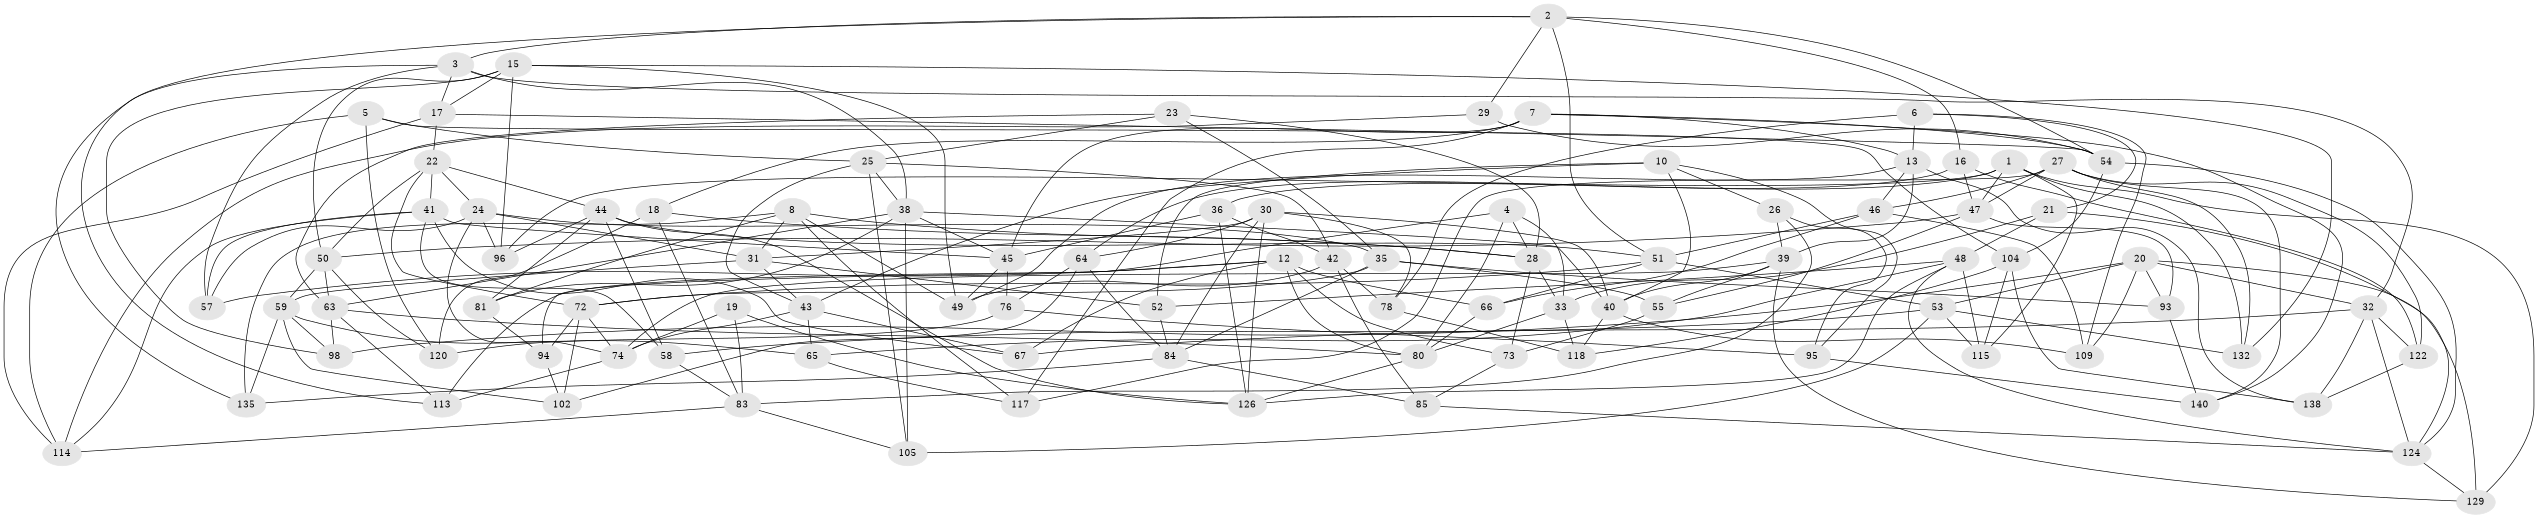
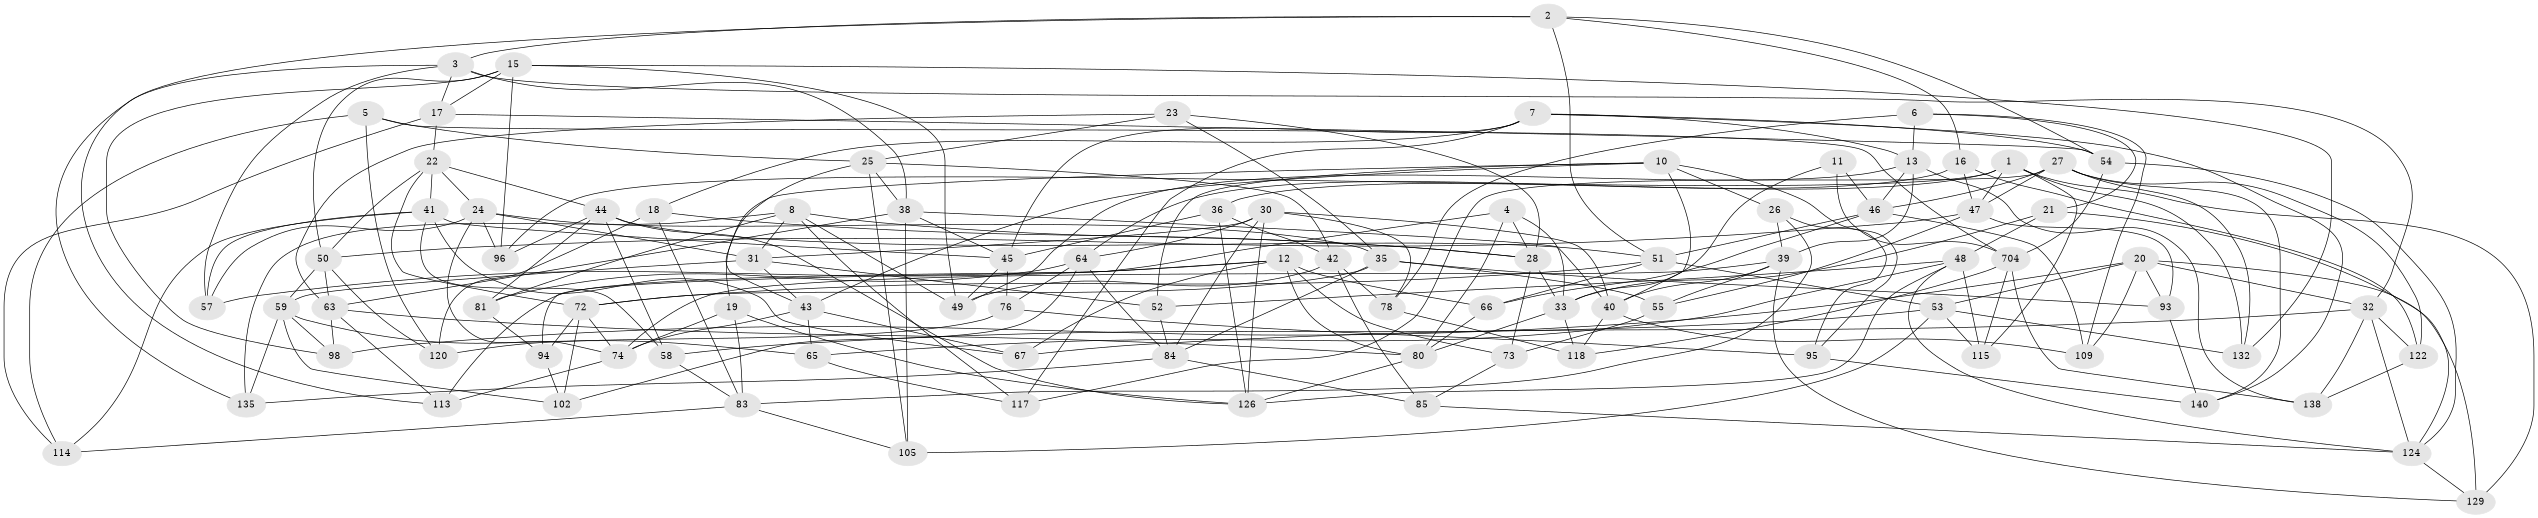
(1484, 113) -> none
none -> (1838, 162)
none -> (1173, 174)
(2011, 259) -> (2011, 259)
(700, 285) -> (637, 277)
